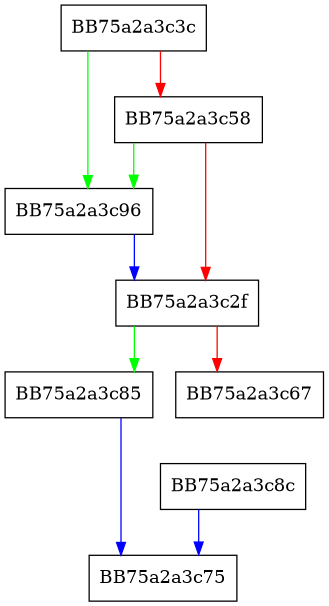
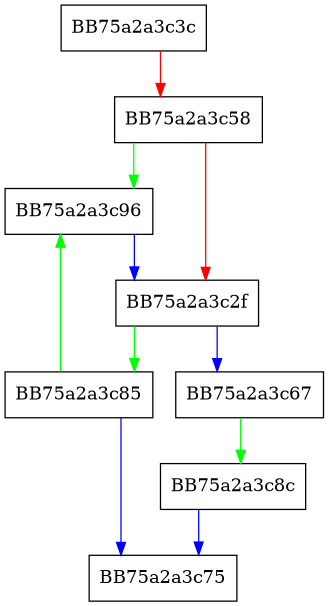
(88, 113) -> (60, 309)
(217, 342) -> (217, 342)
none -> (241, 434)
